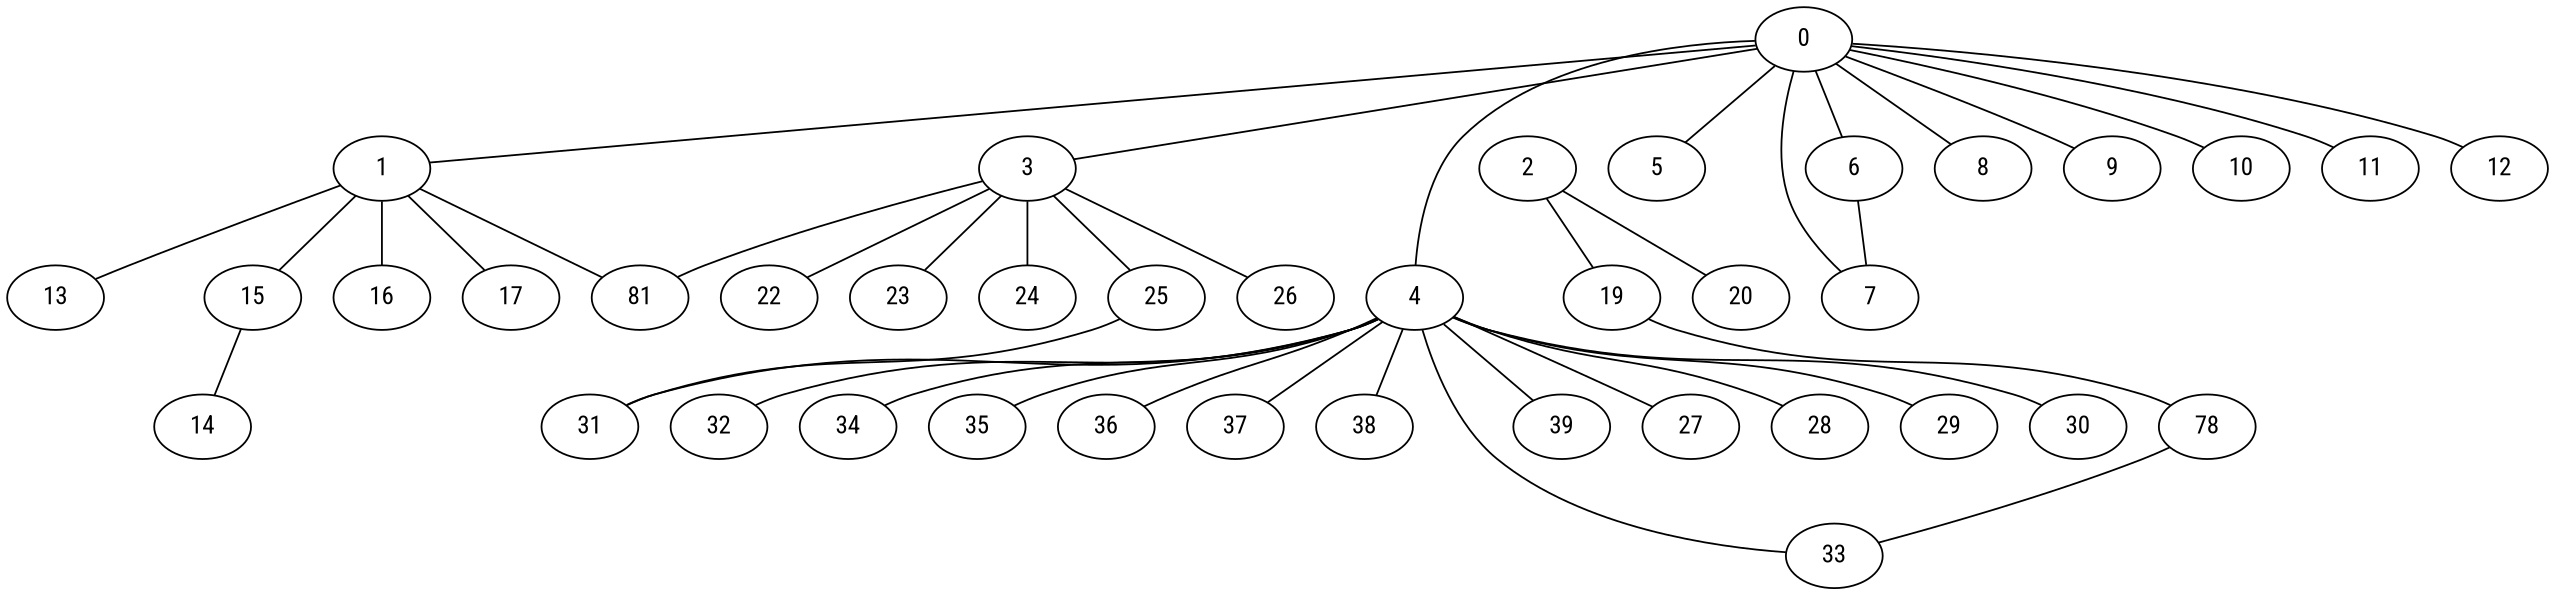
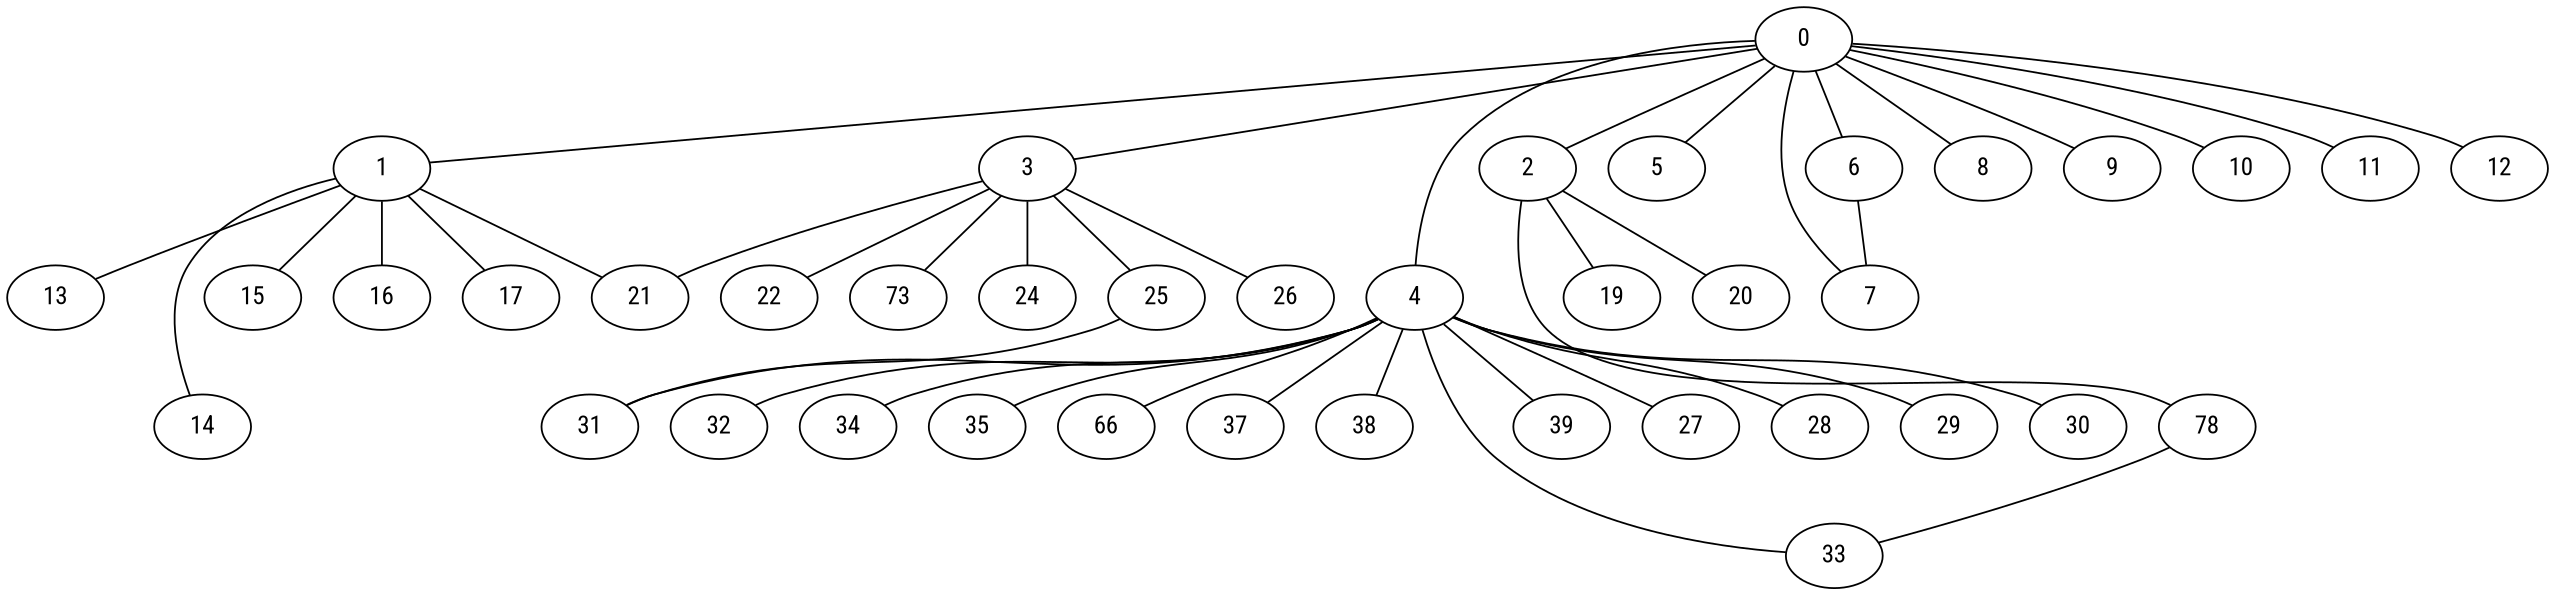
none -> (1665, 103)
(640, 298) -> (640, 298)
(898, 298) -> (898, 298)
(228, 362) -> (196, 255)
(1923, 363) -> (1787, 383)
(1106, 427) -> (1106, 427)
